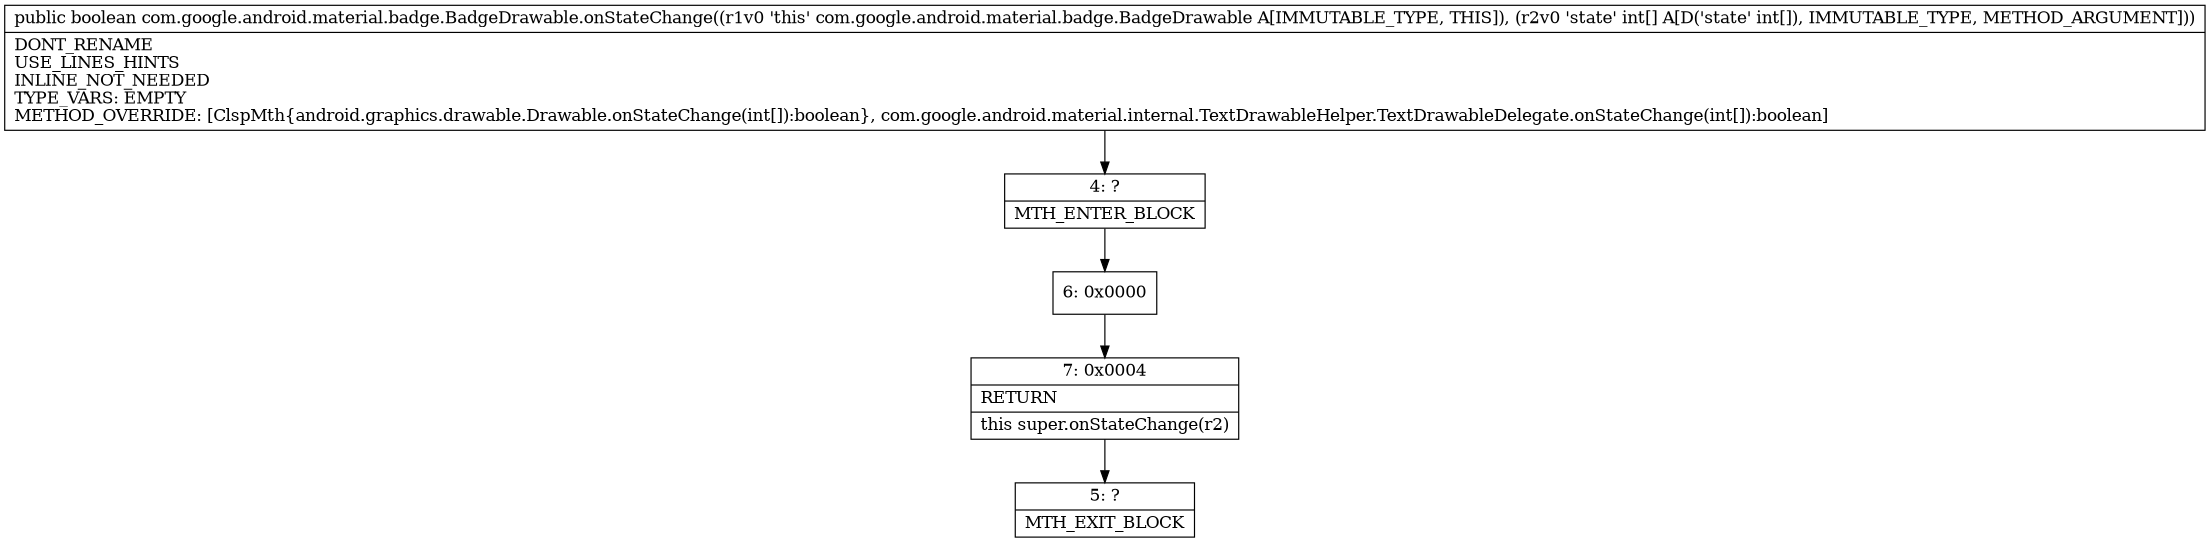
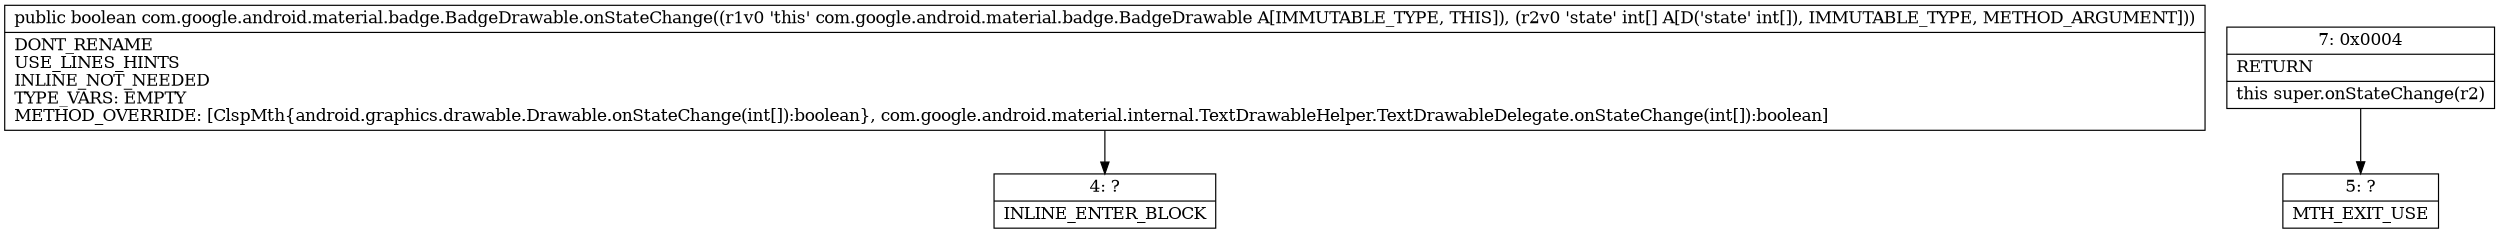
(1105, 214) -> (1105, 214)
(1105, 293) -> none
(1105, 523) -> (2361, 214)
